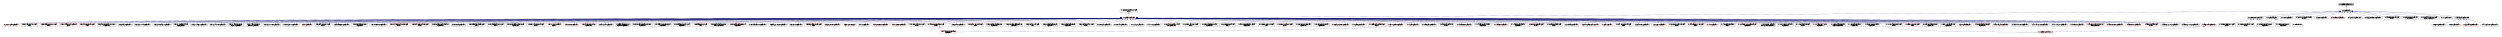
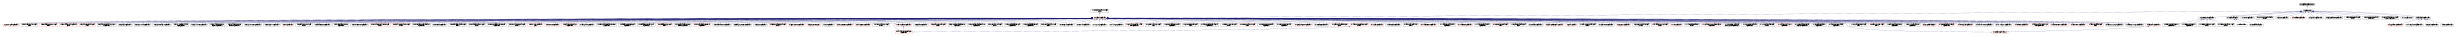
(199, 25) -> none
(623, 25) -> none
(2040, 25) -> none
none -> (2256, 25)
